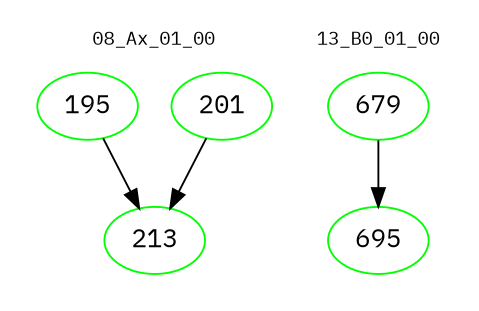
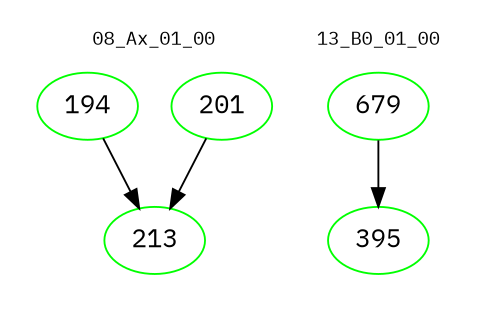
(88, 106) -> (88, 106)
(378, 240) -> (378, 240)
